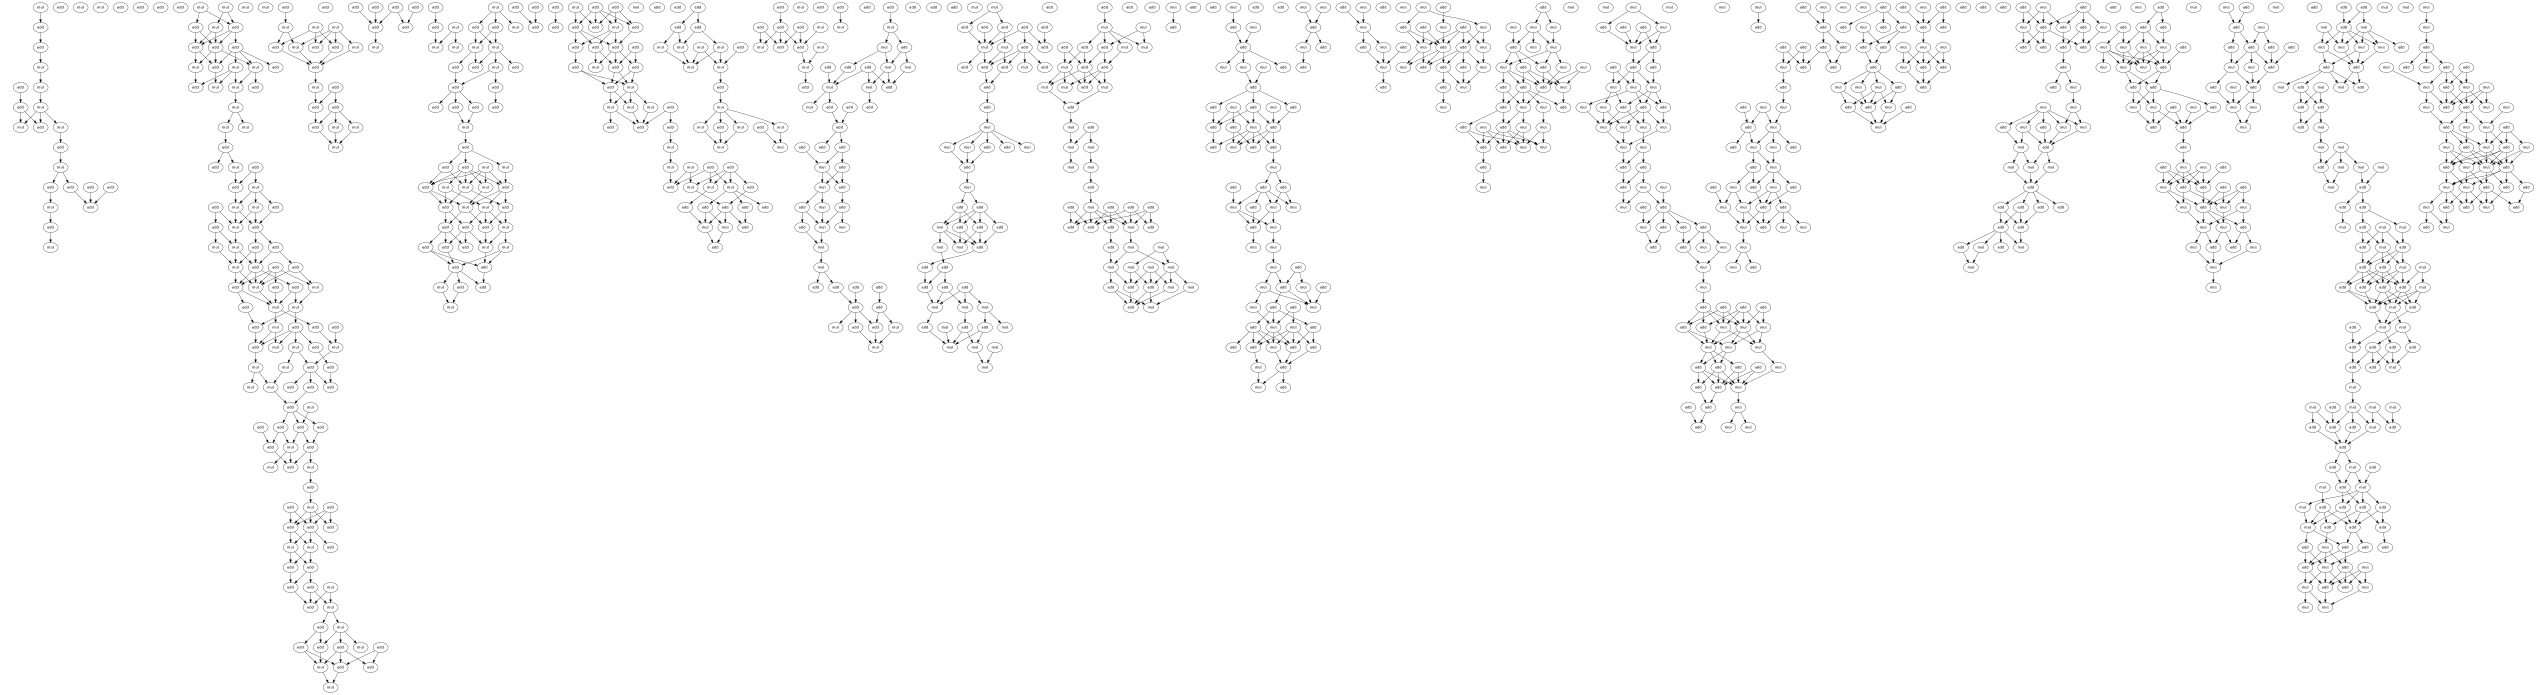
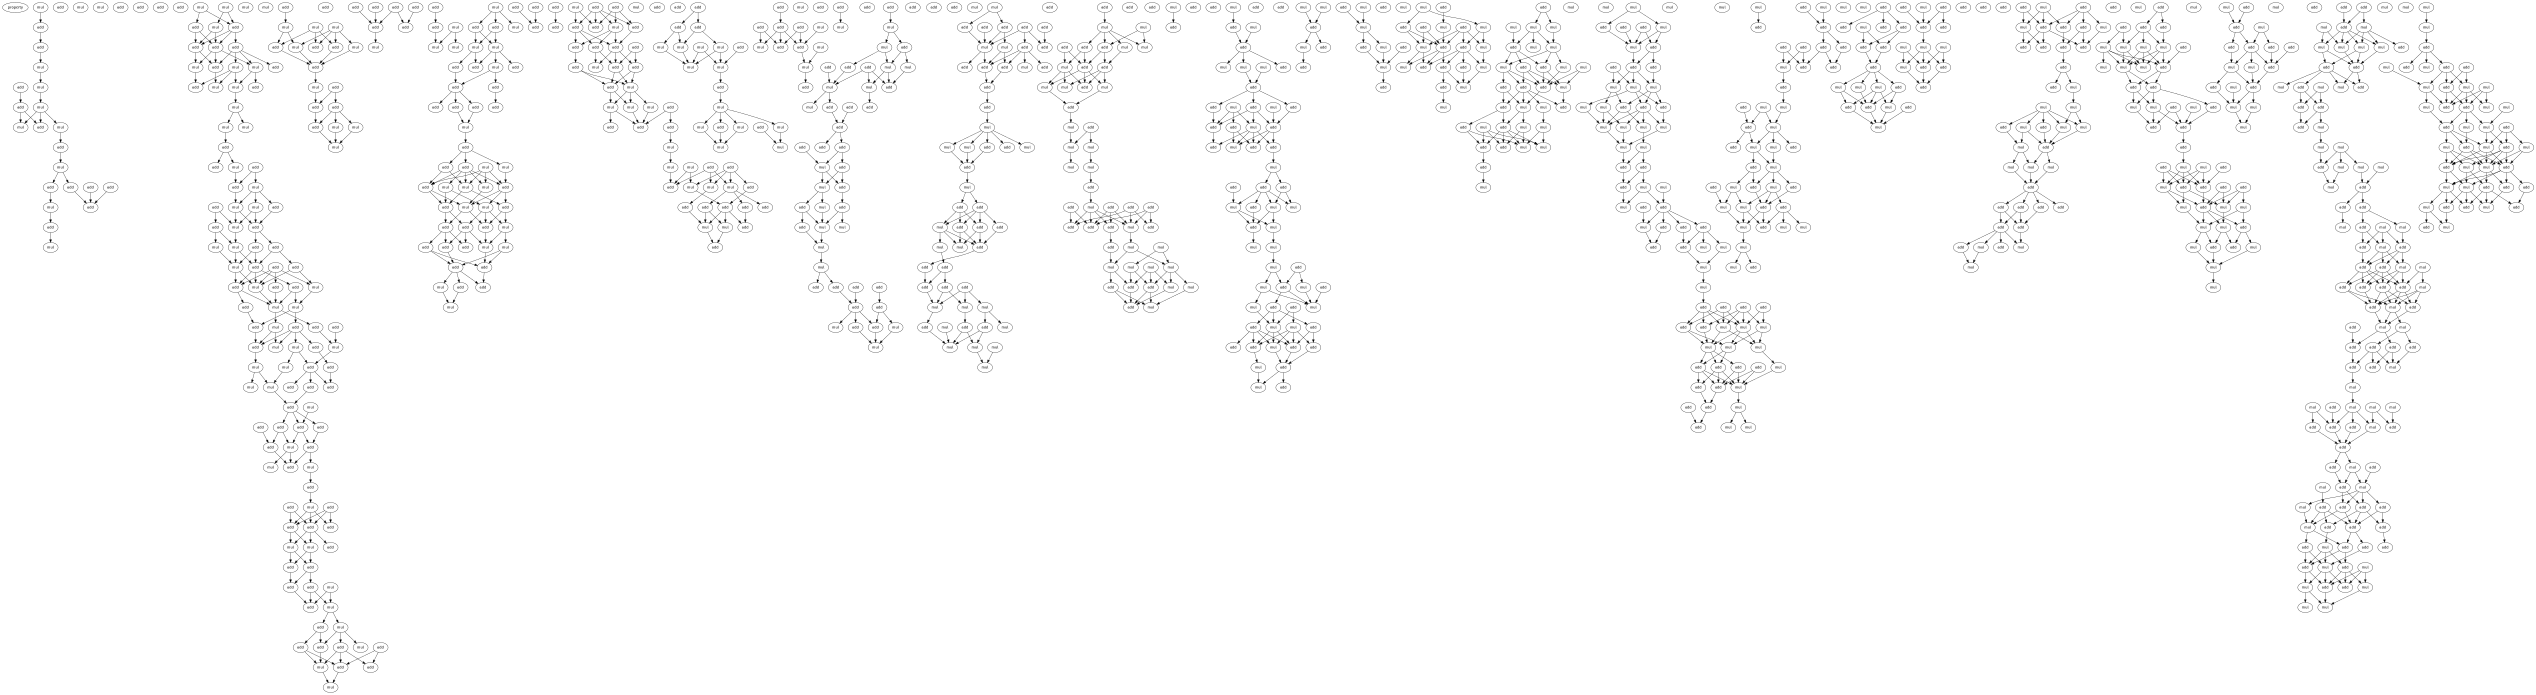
none -> (15, 8)
